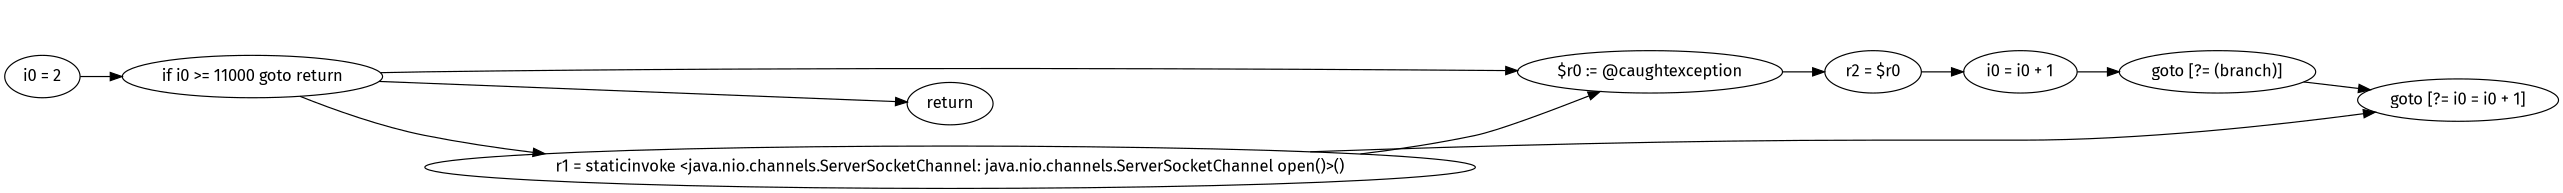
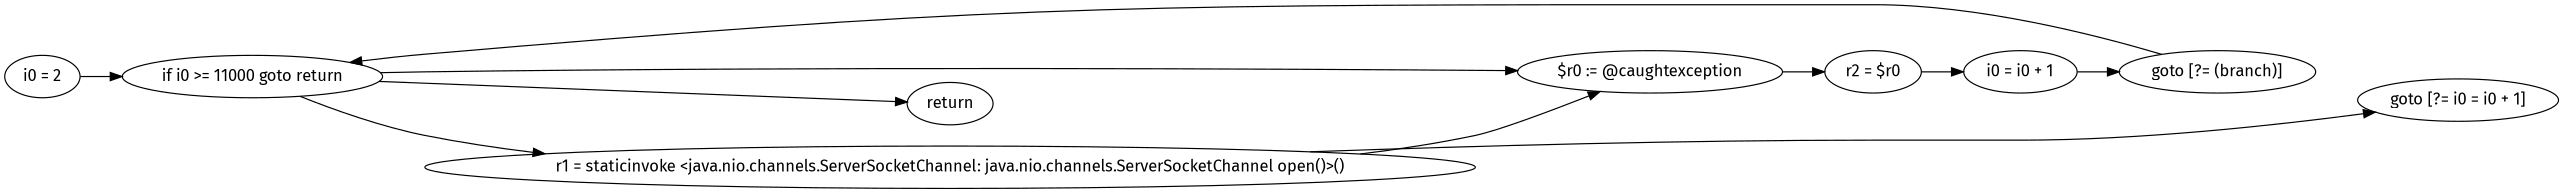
(2331, 85) -> (1264, 7)
